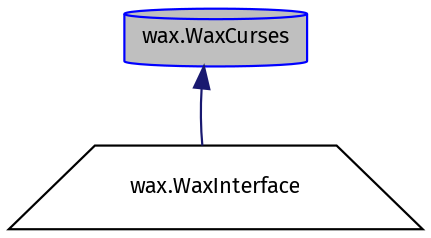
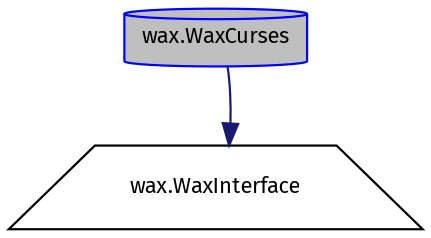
(201, 117) -> (230, 95)
